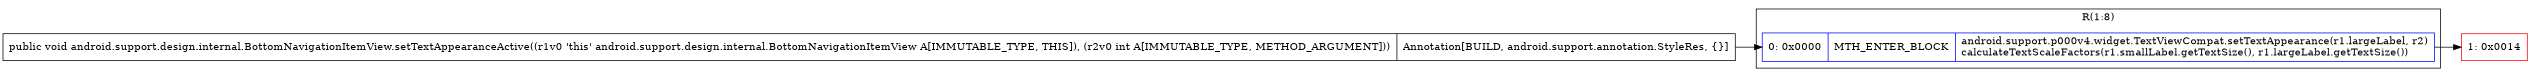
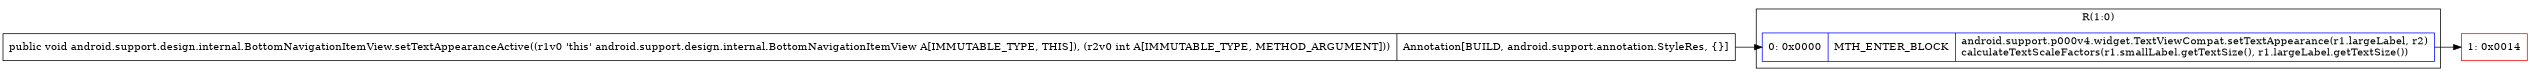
(2098, 18) -> (2098, 18)
